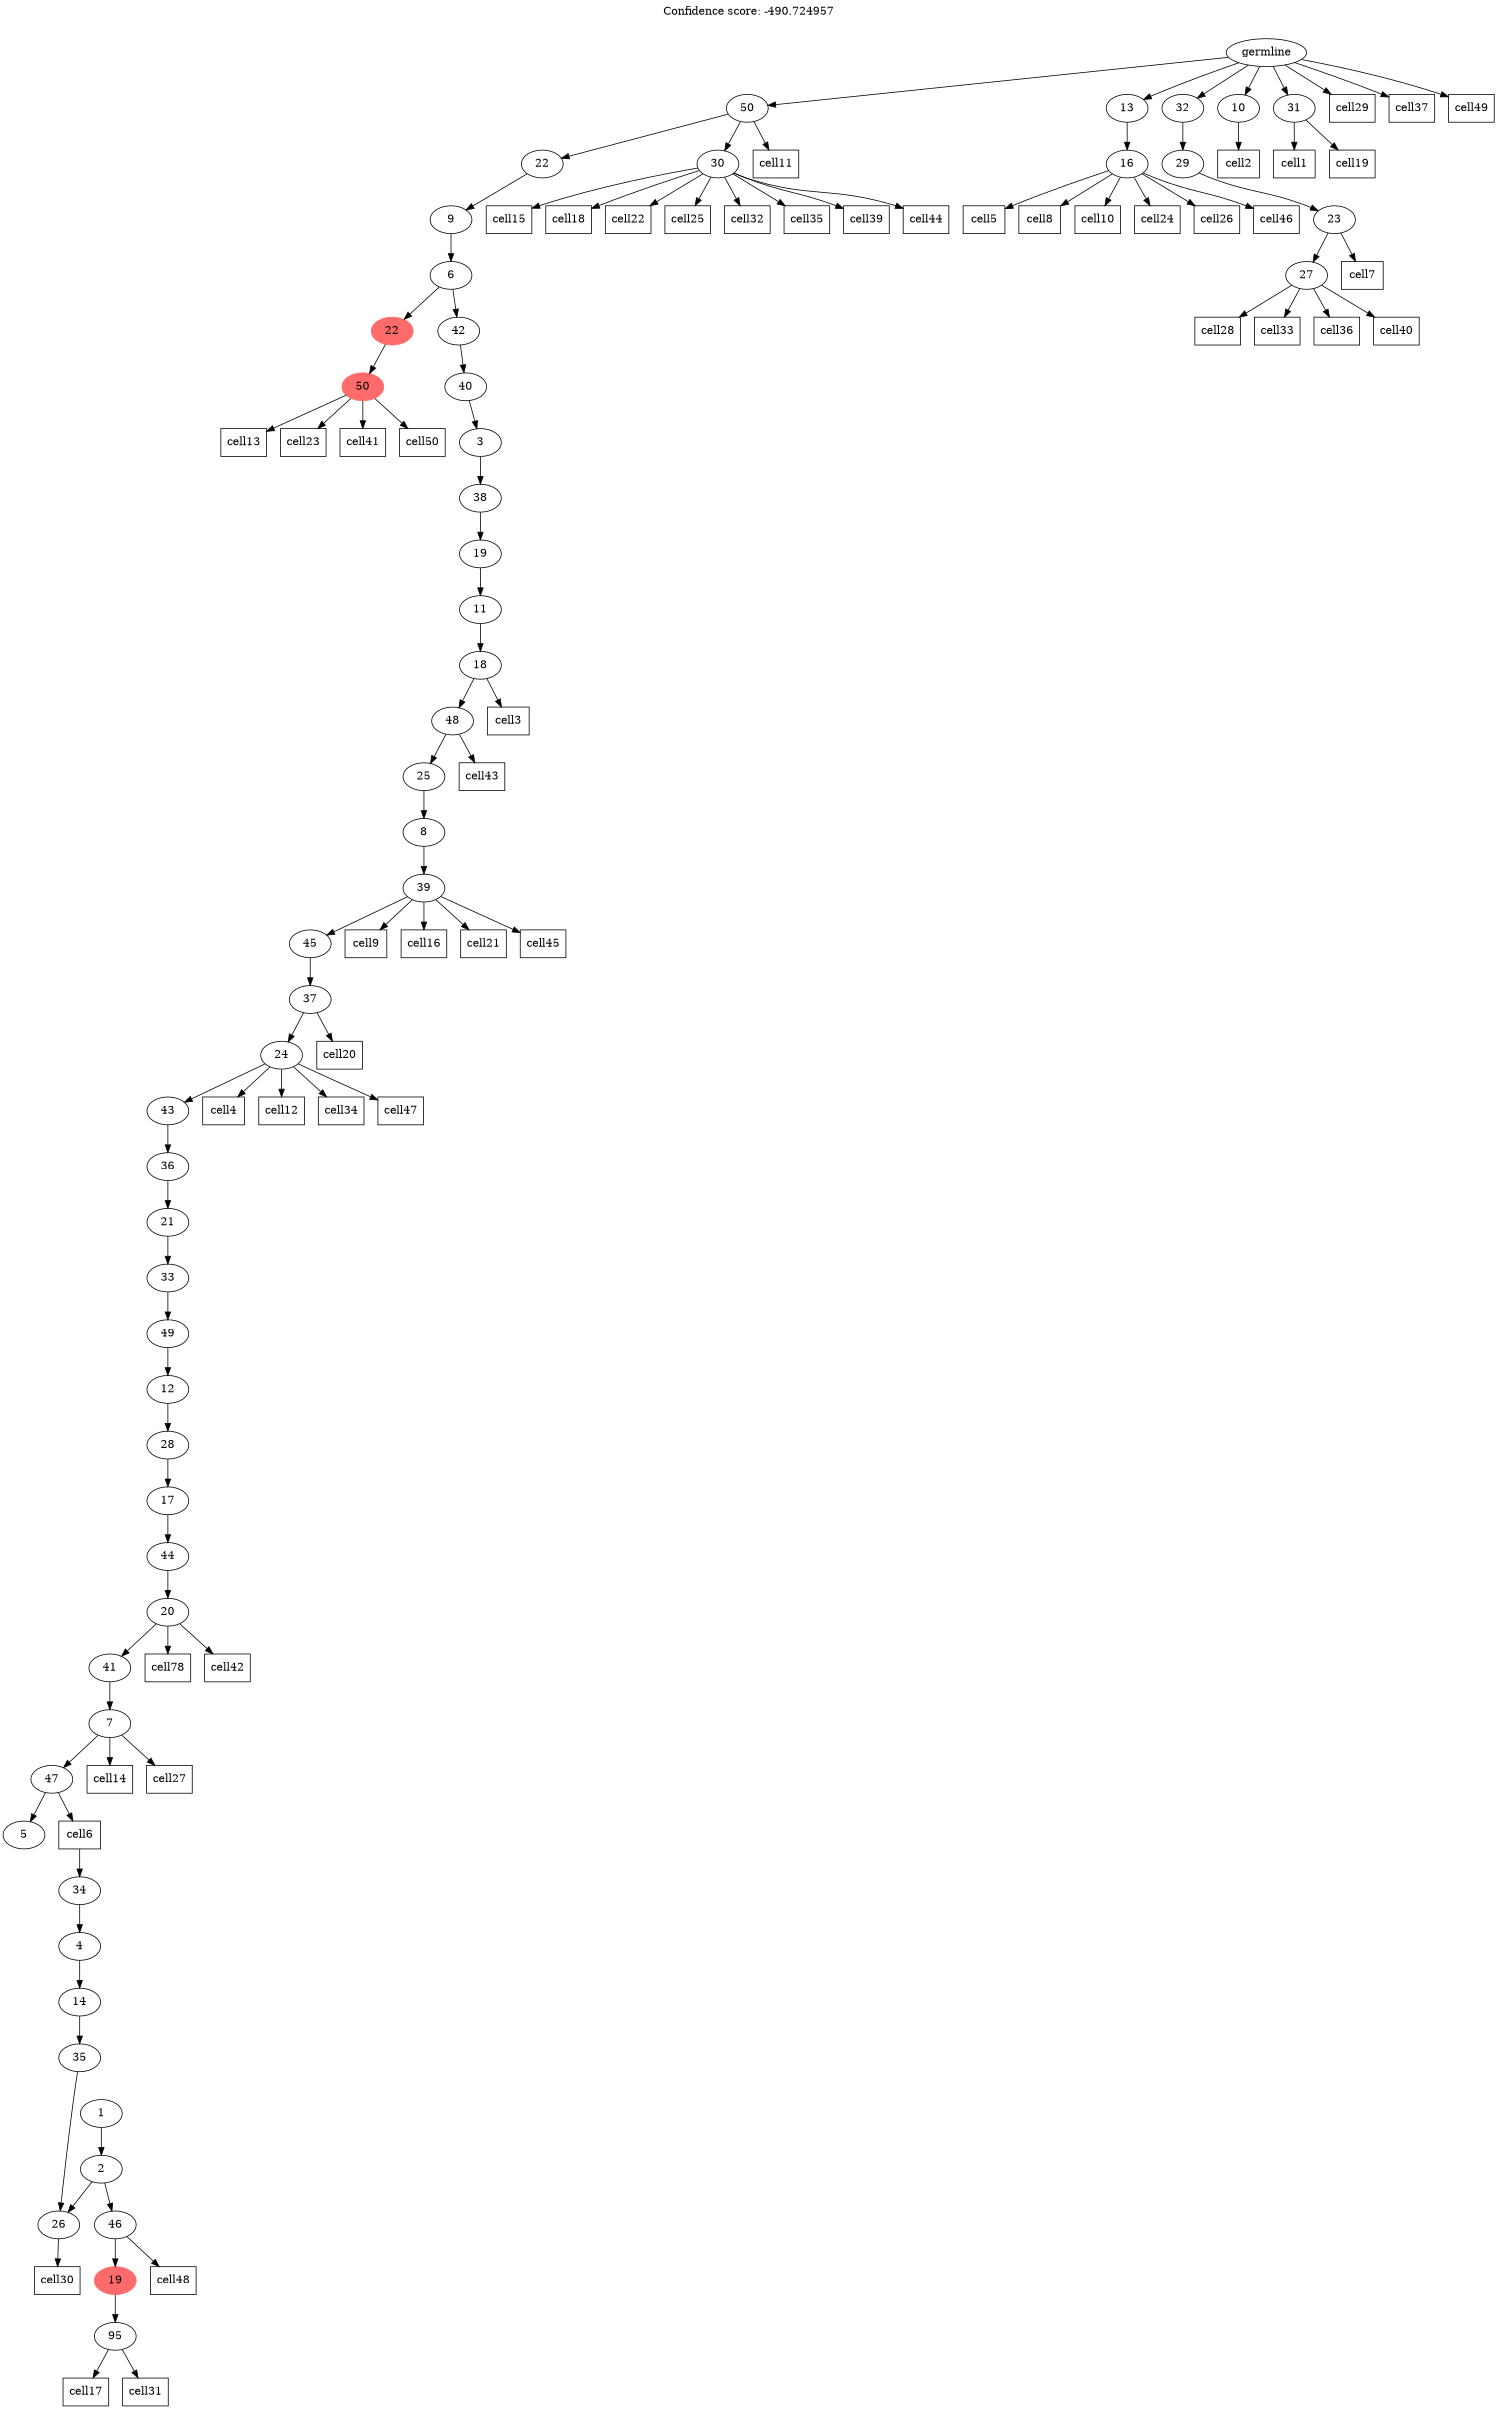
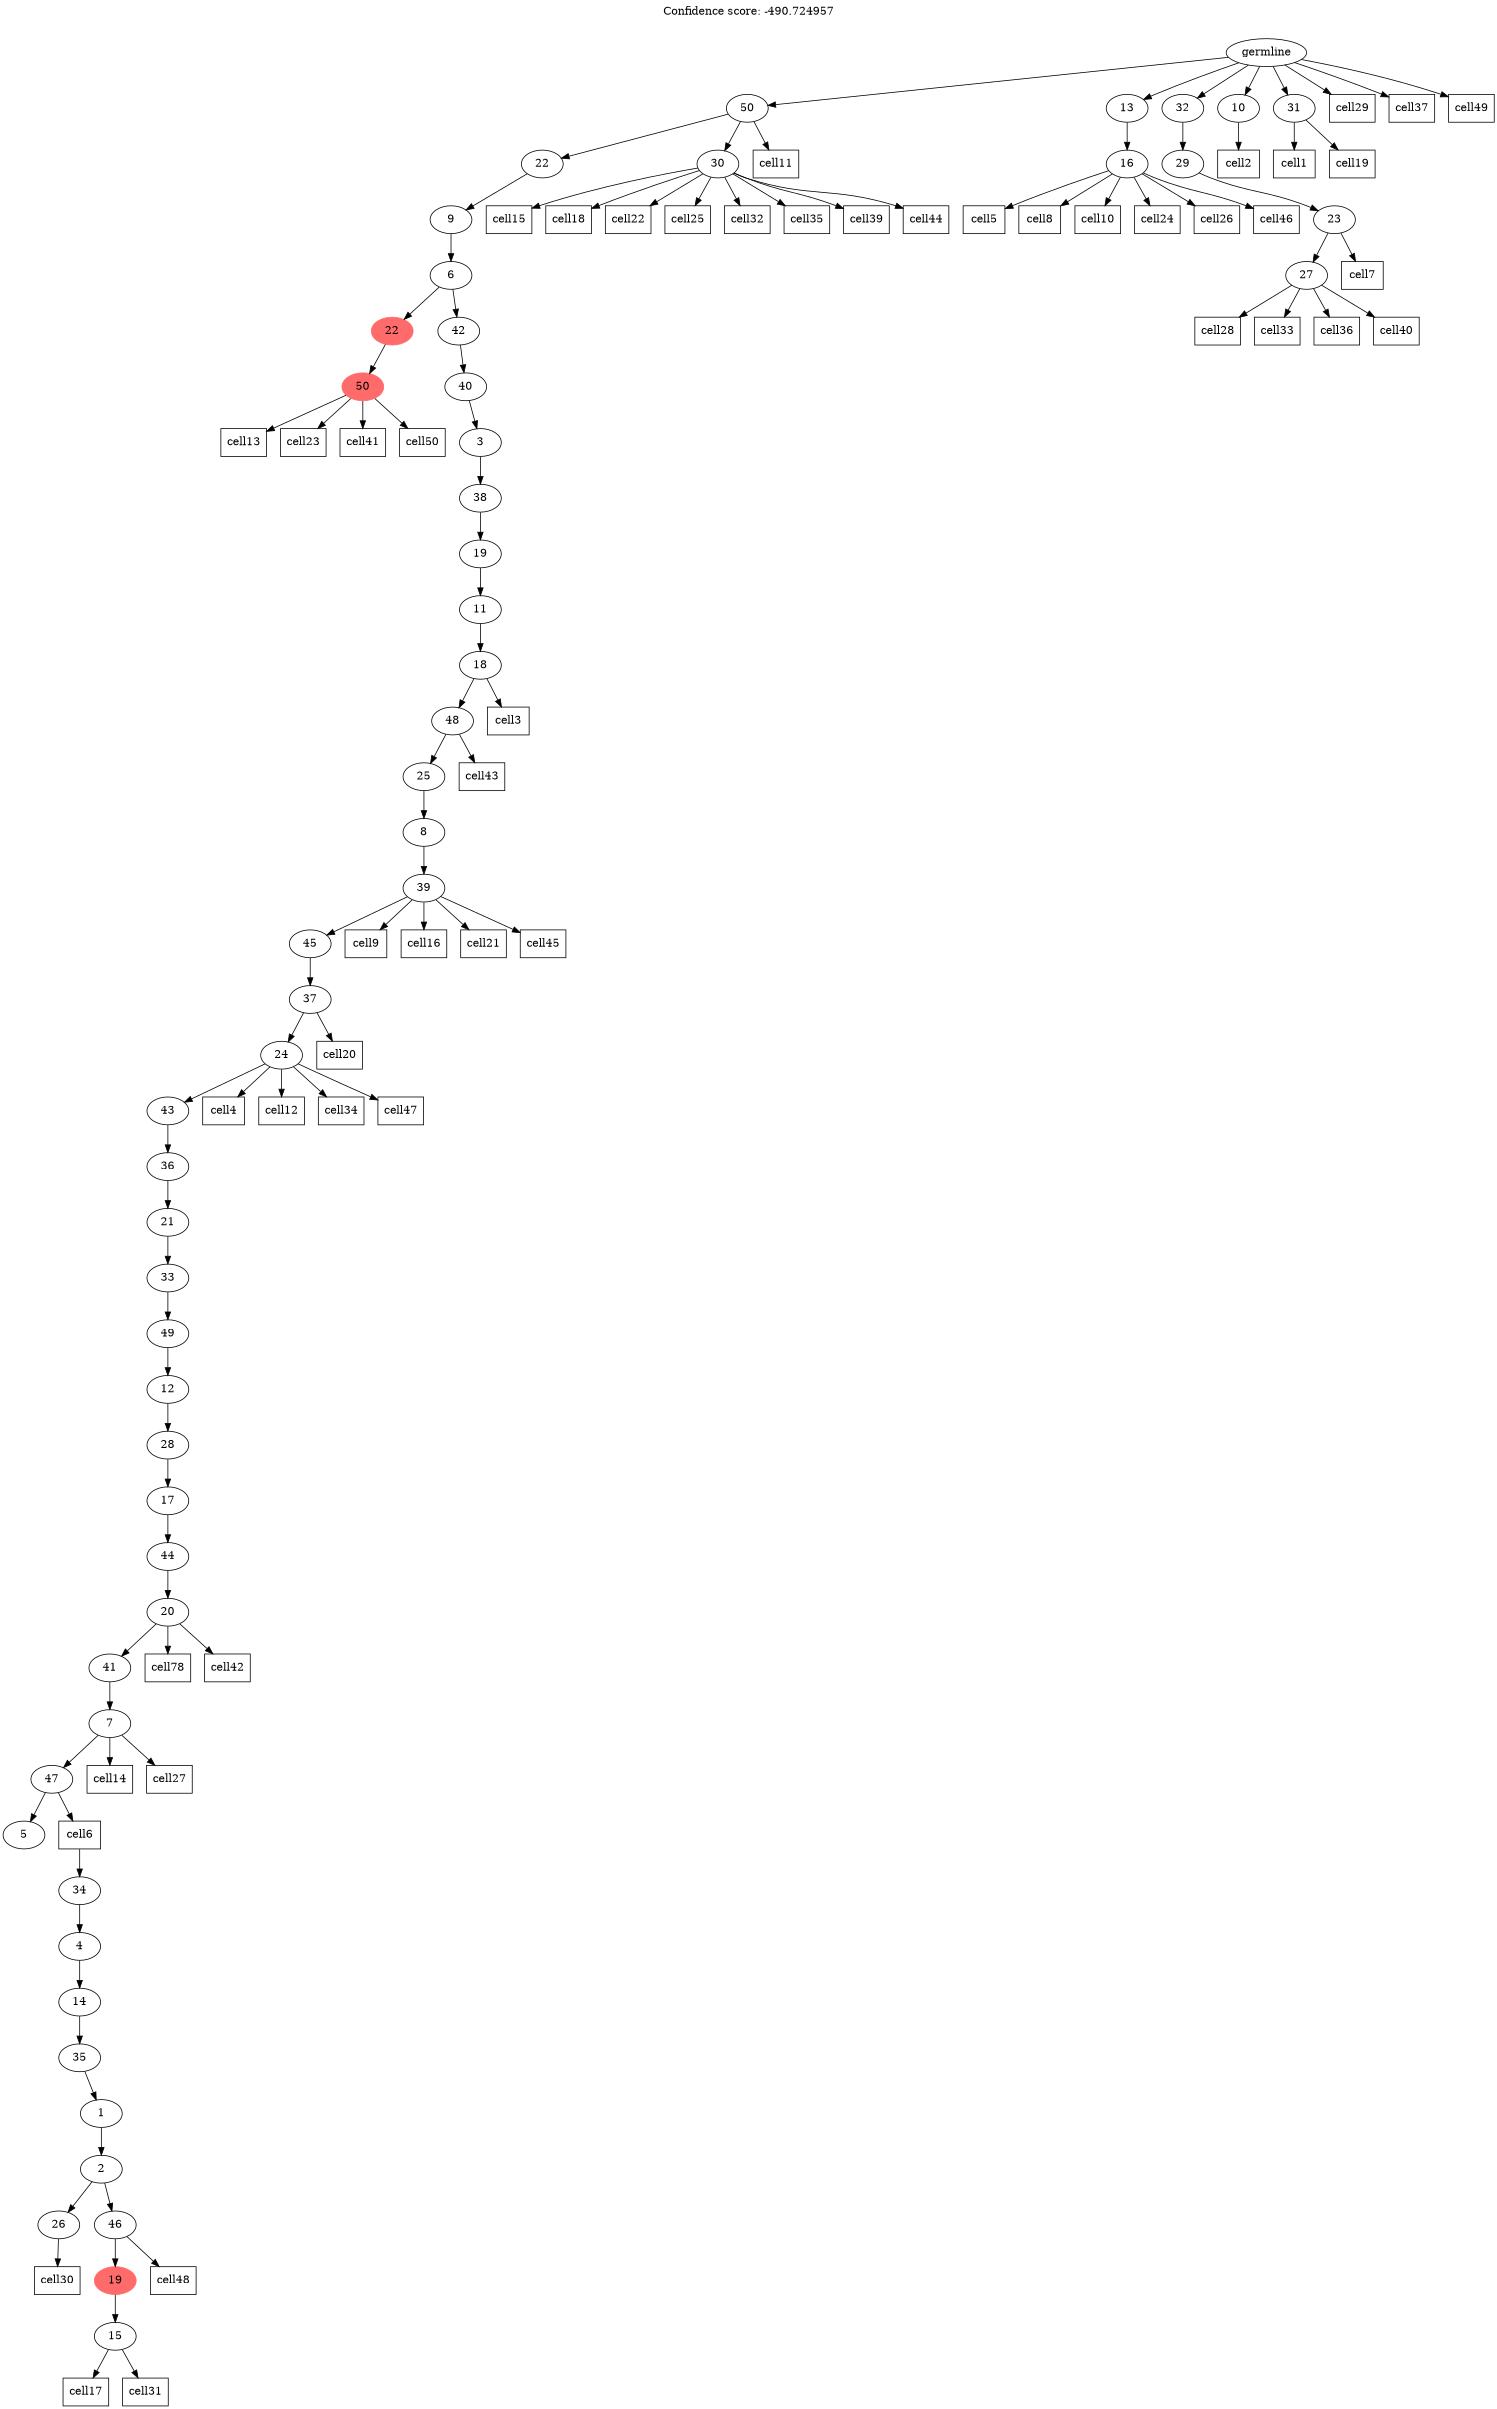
(69, 2137) -> (89, 2082)
(115, 2336) -> (115, 2336)
